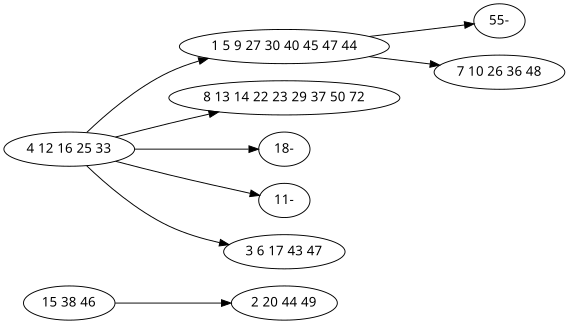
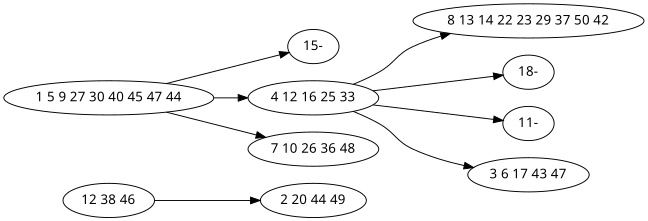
(499, 21) -> (313, 47)
(139, 90) -> (226, 98)
(284, 98) -> (528, 21)
(69, 303) -> (109, 200)
